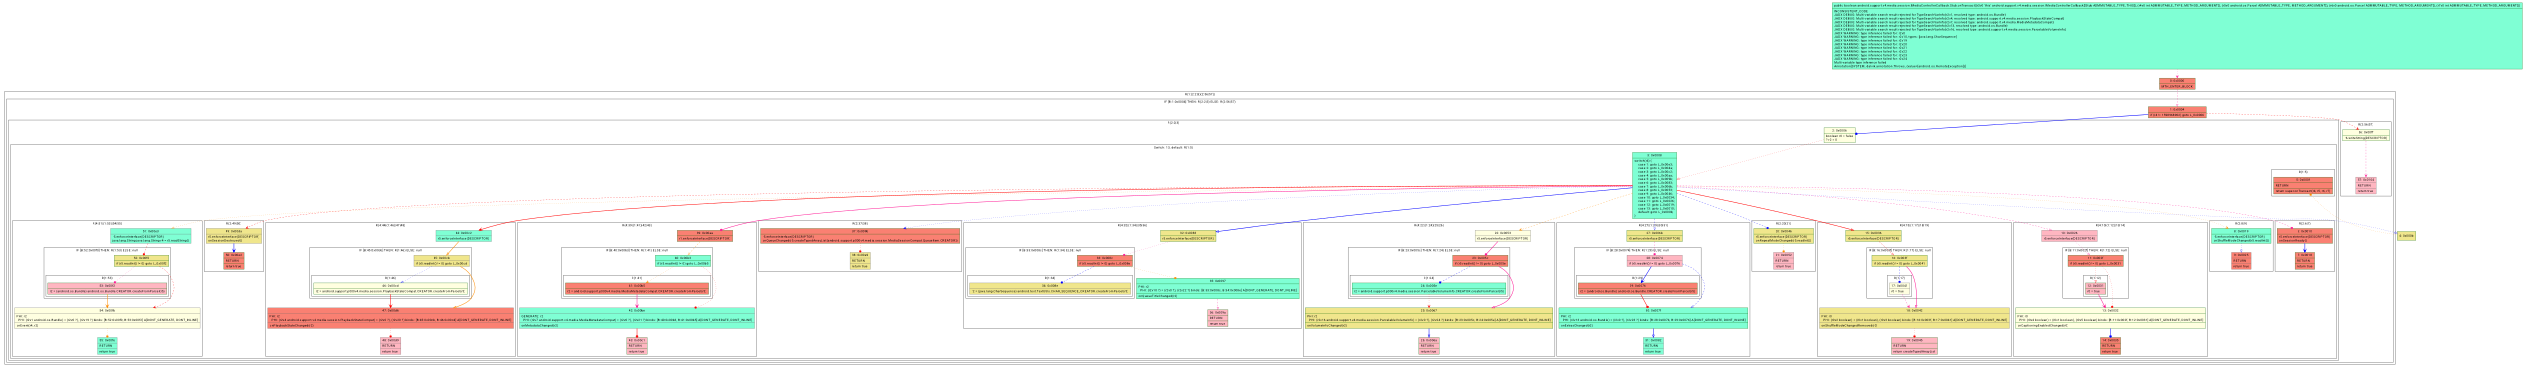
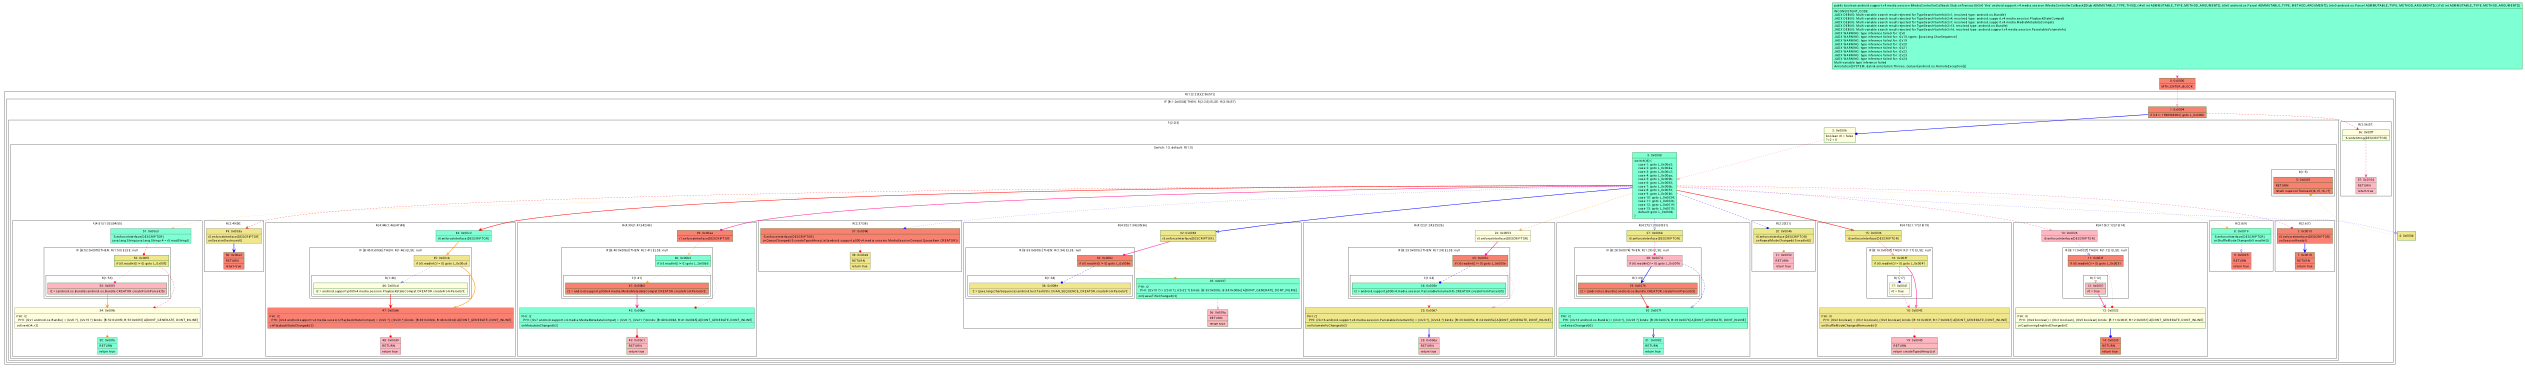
(2080, 246) -> (2080, 246)
(1147, 248) -> (1147, 248)
(1513, 289) -> (1513, 289)
(533, 316) -> (527, 316)
